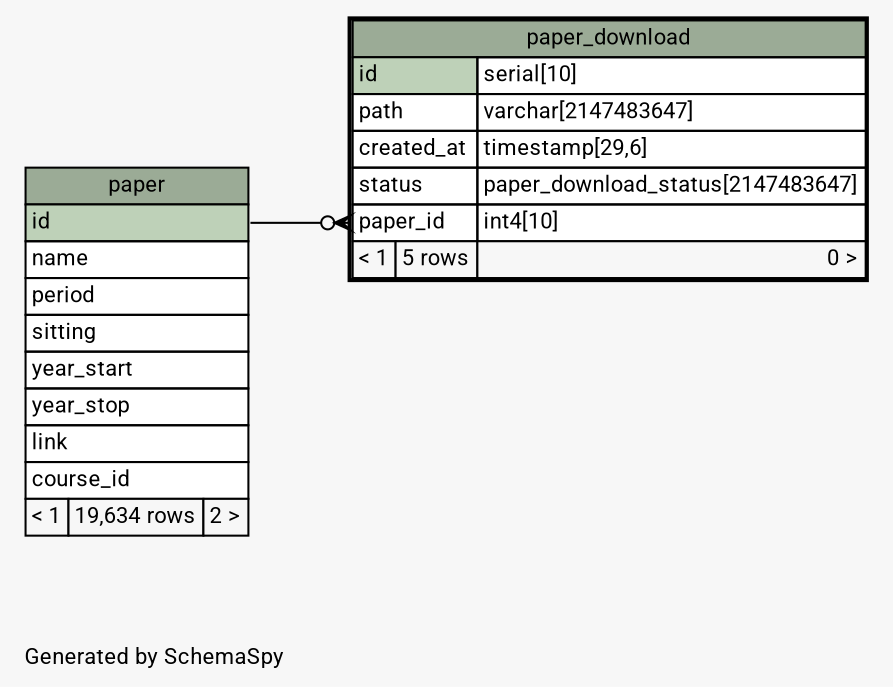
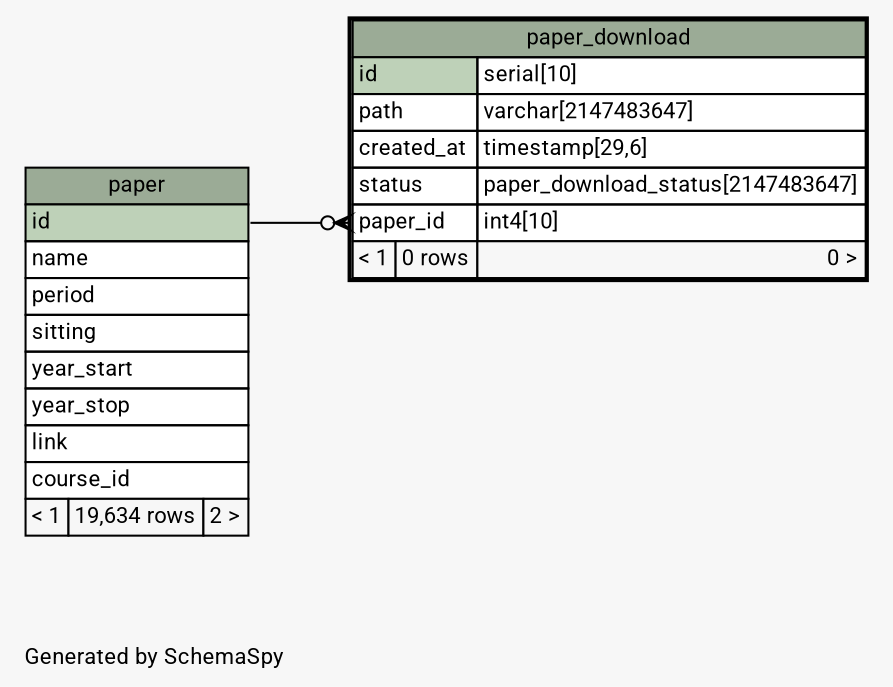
(436, 259) -> (436, 259)
